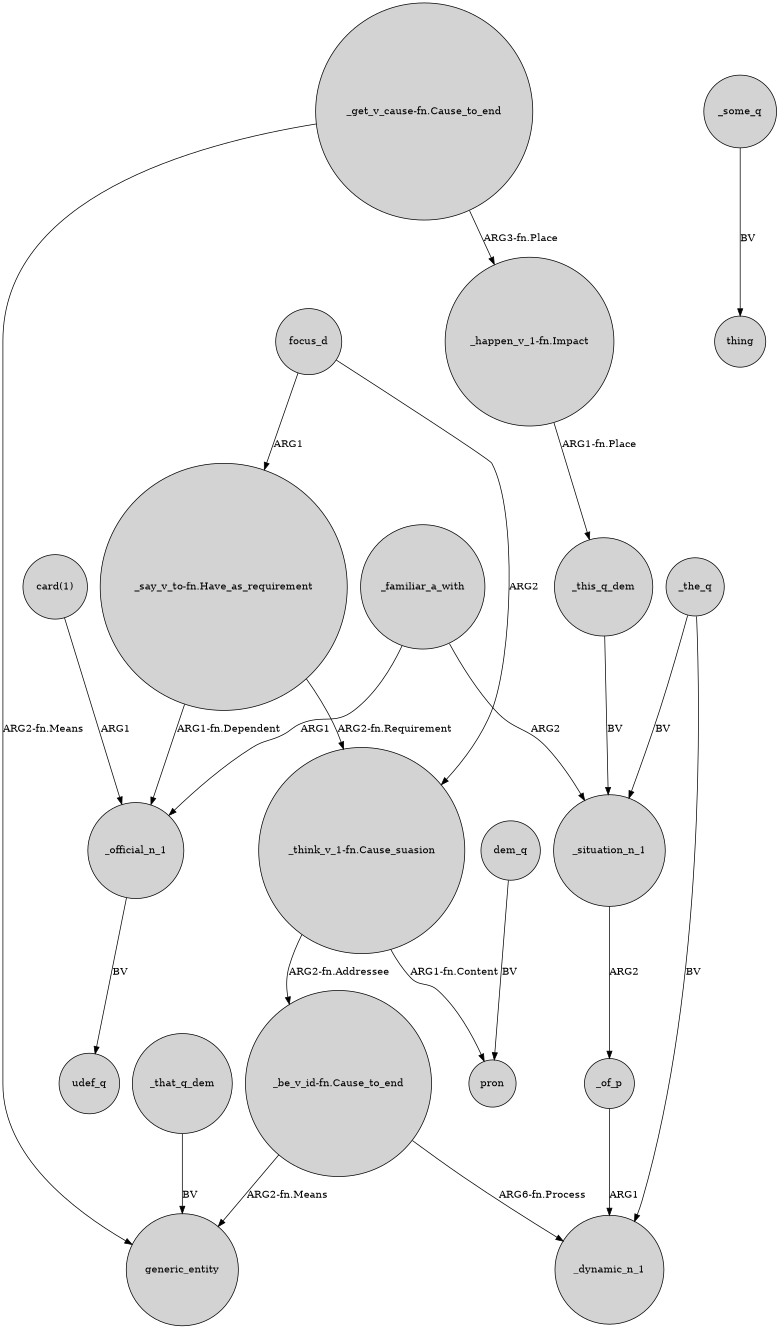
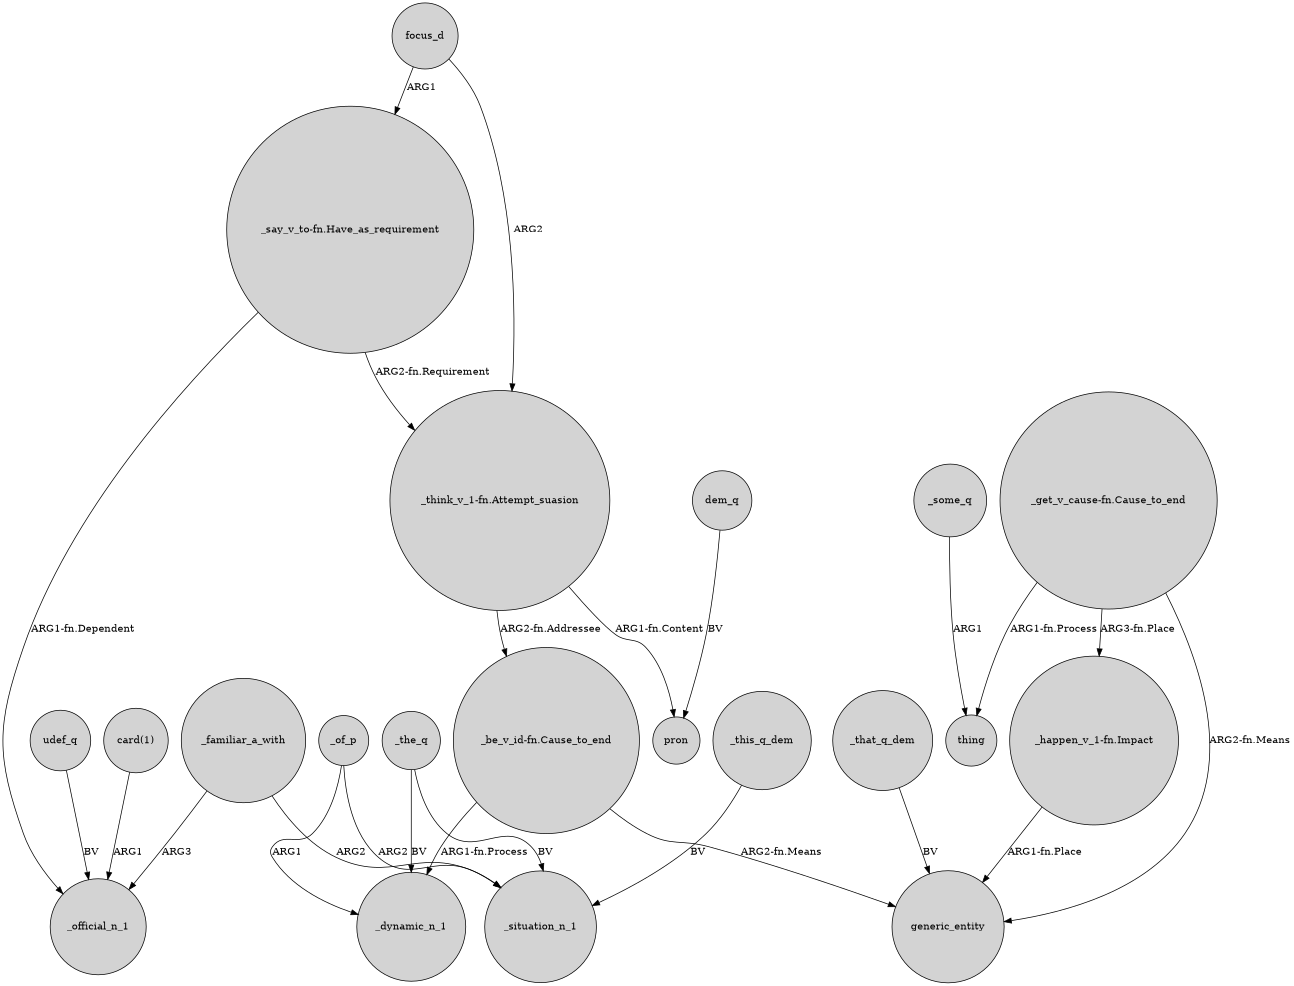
(748, 239) -> (968, 629)
(571, 478) -> (1015, 842)
none -> (1001, 642)
(316, 729) -> (177, 852)
(362, 851) -> (500, 500)
(112, 972) -> (77, 821)
(609, 979) -> (383, 861)
(543, 1195) -> (485, 852)
